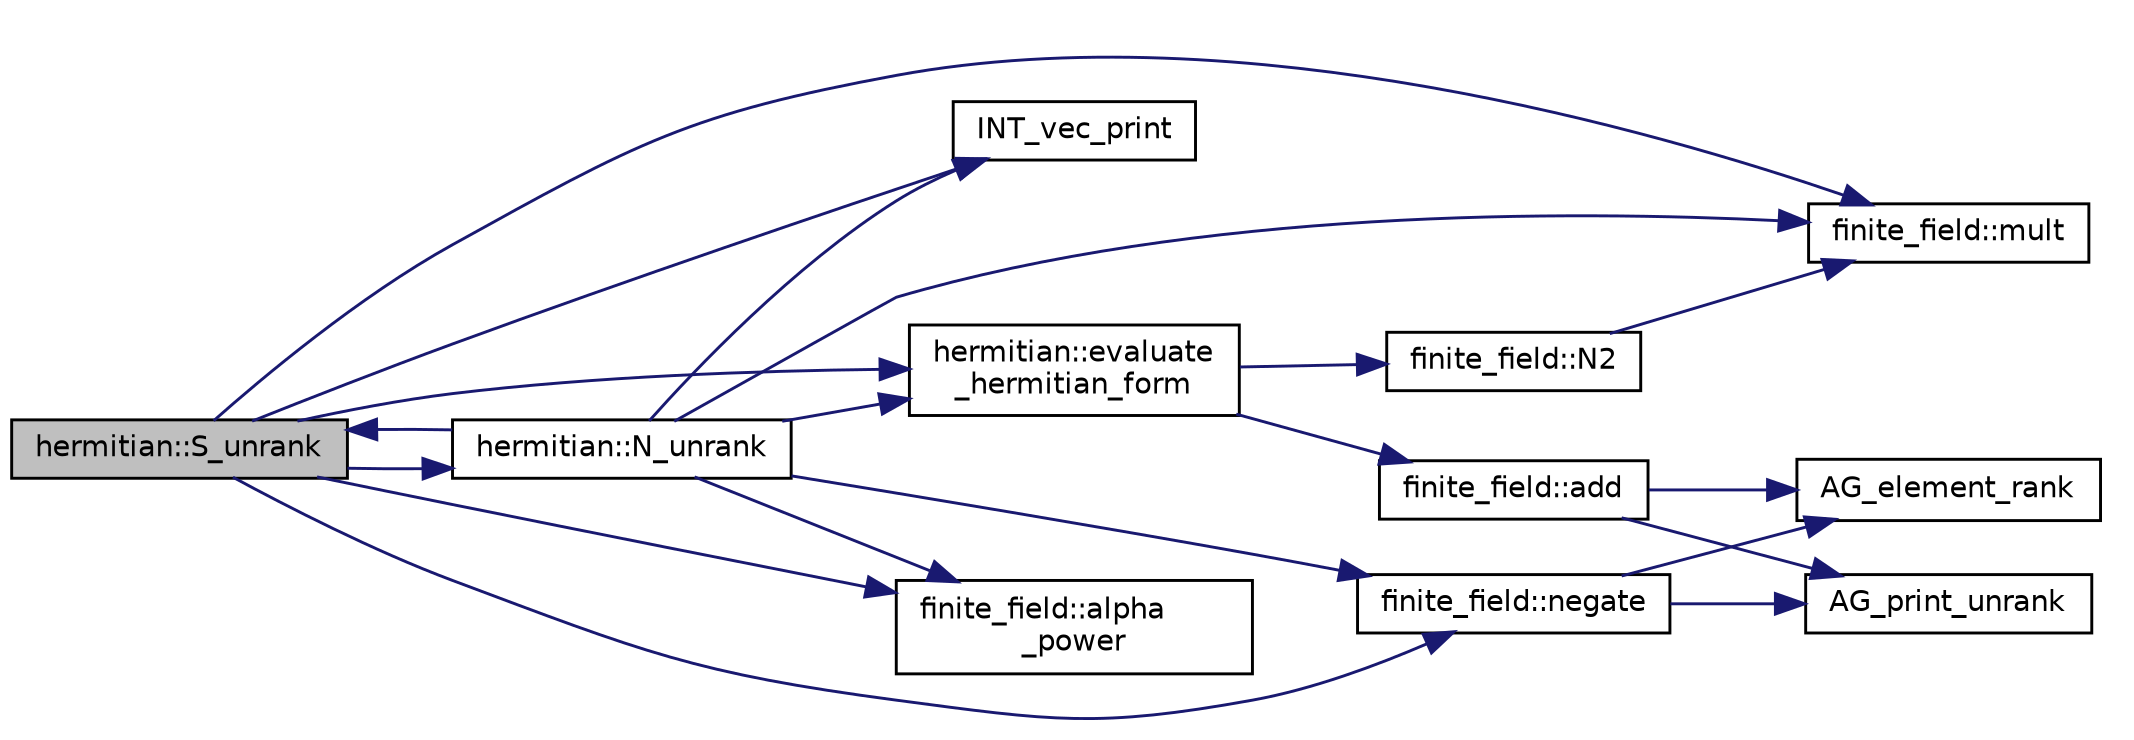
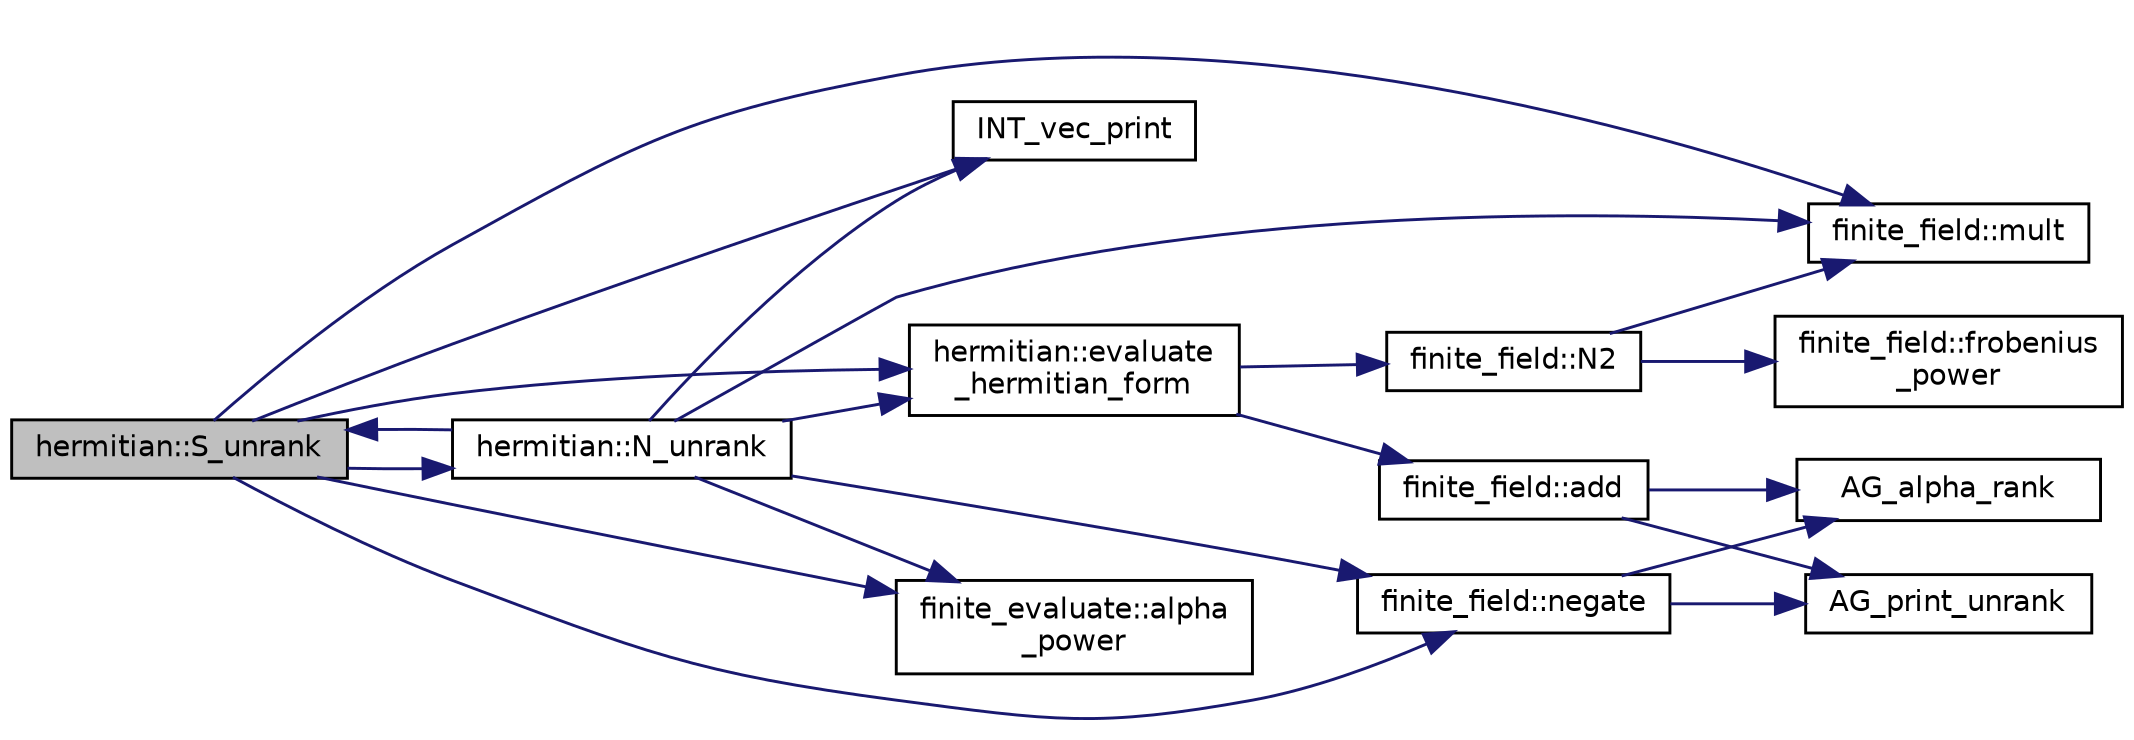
none -> (1949, 361)
(1949, 490) -> (1949, 490)
(1074, 627) -> (1074, 627)
